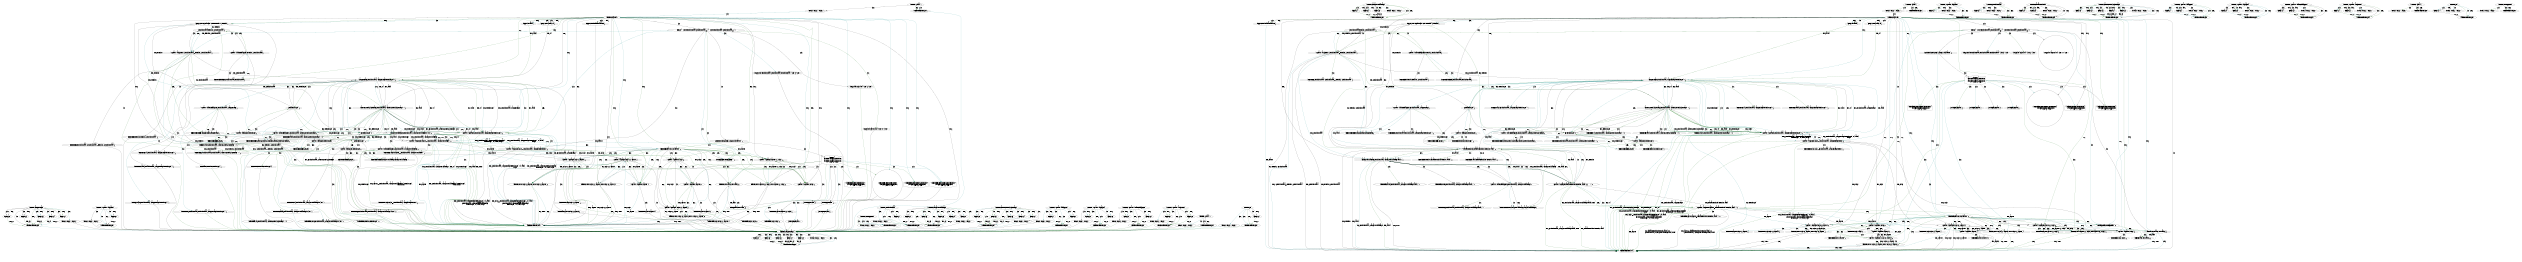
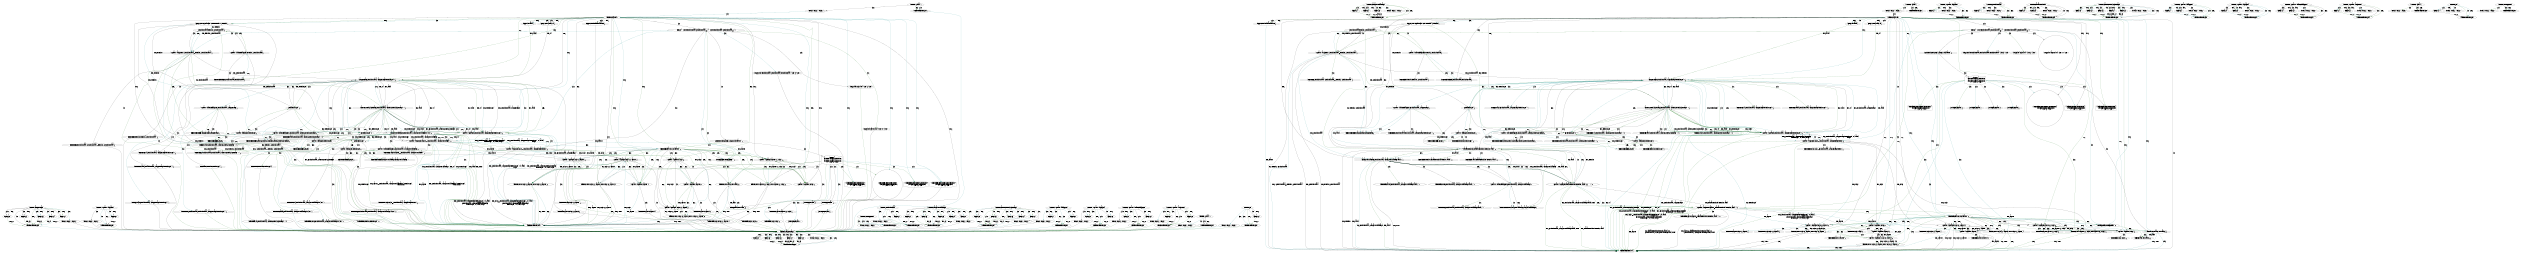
(1482, 153) -> (1482, 153)
